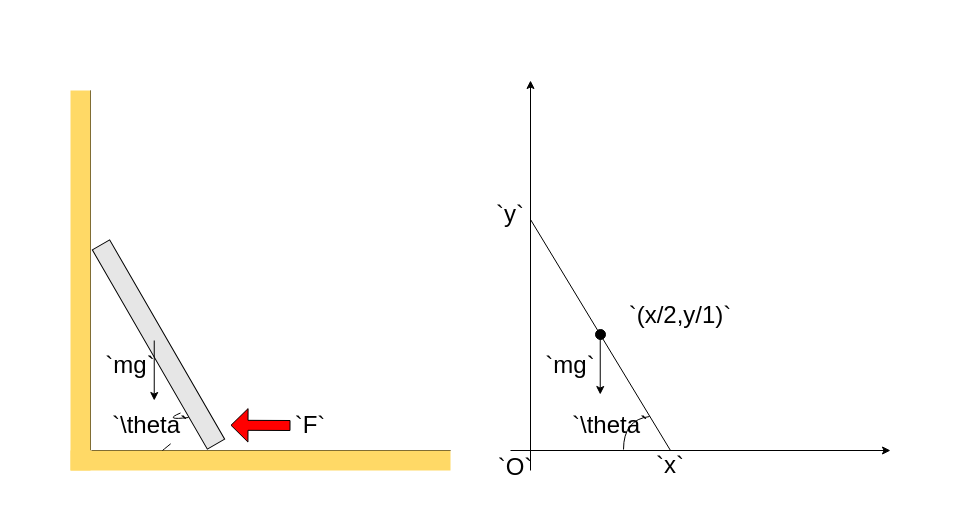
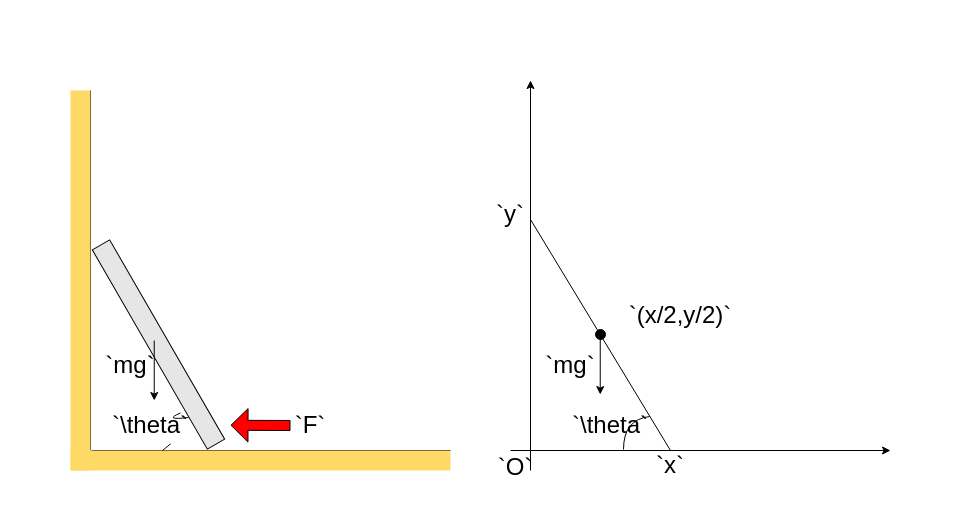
(681, 316) -> (681, 316)
